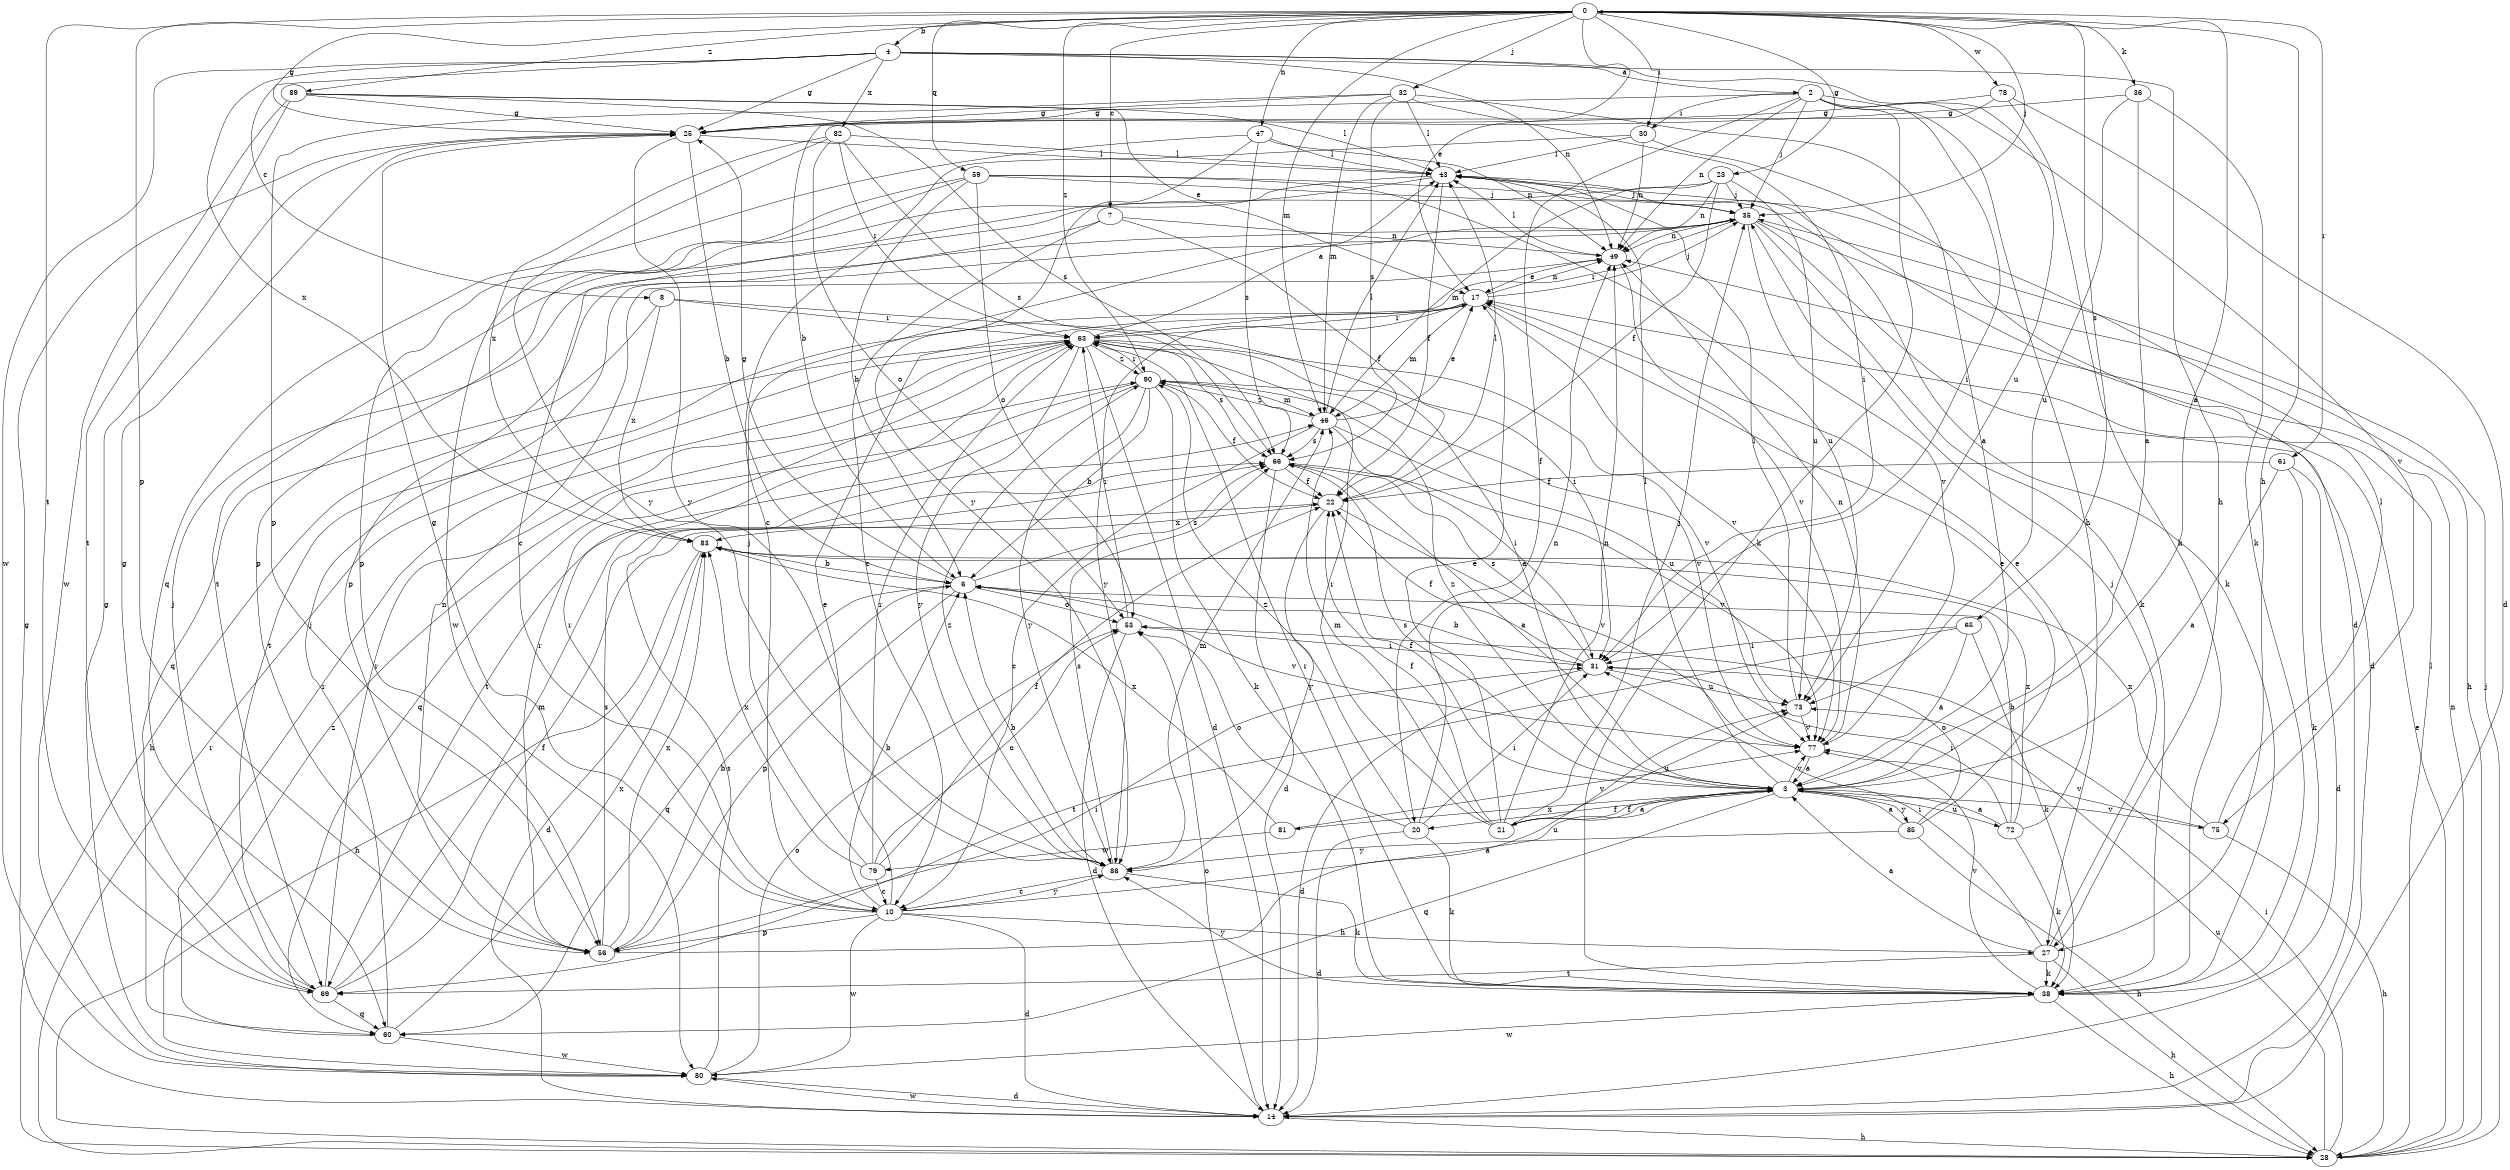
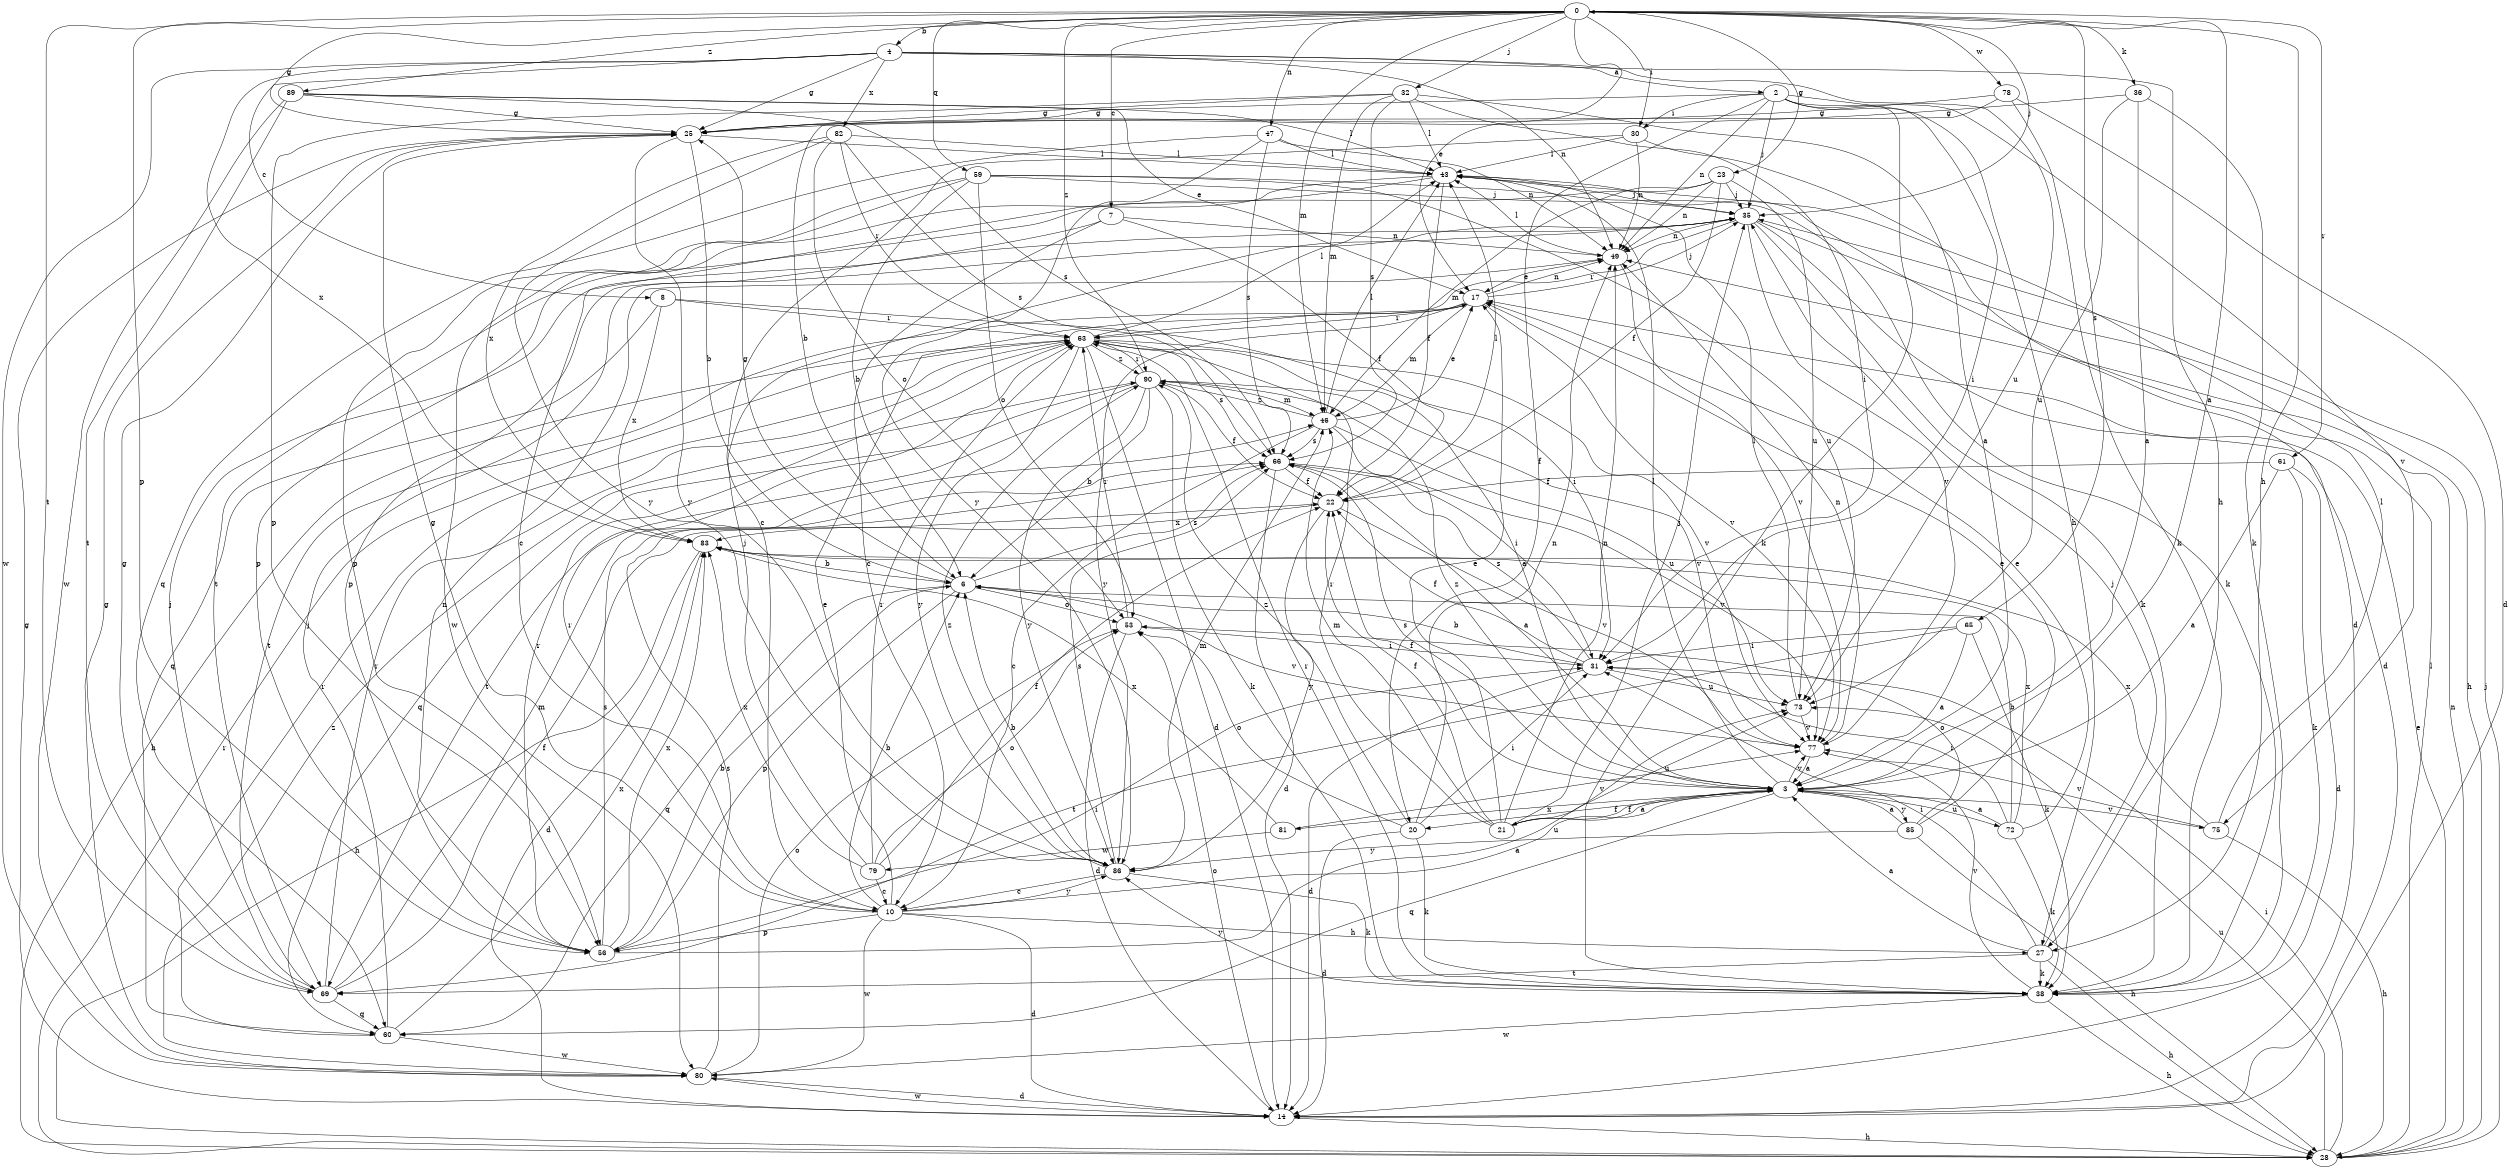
(1321, 257) -> (1322, 257)
